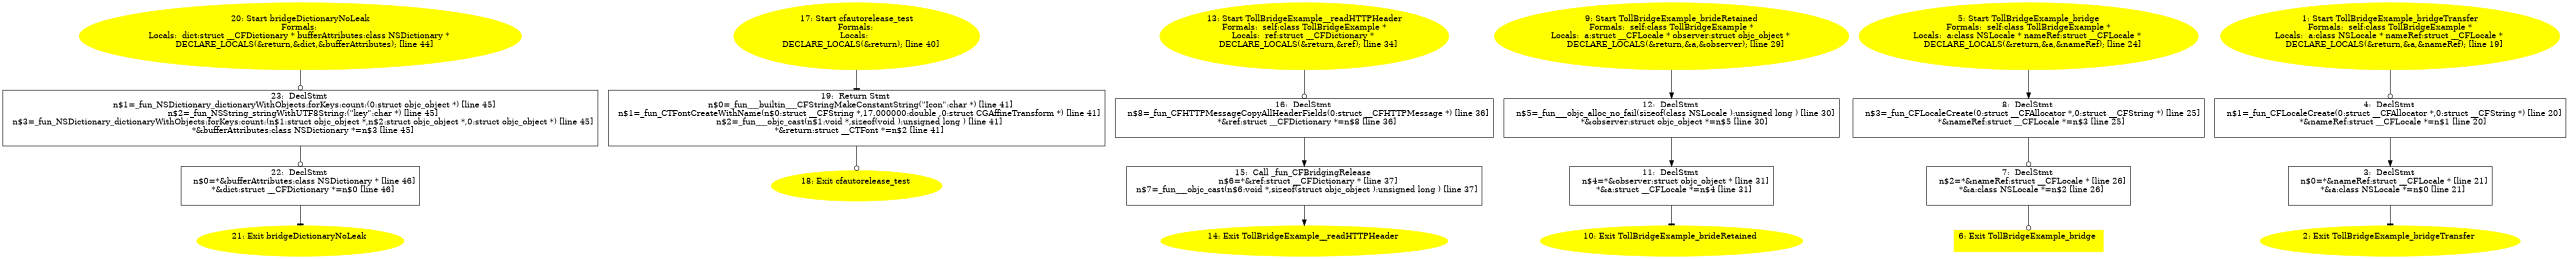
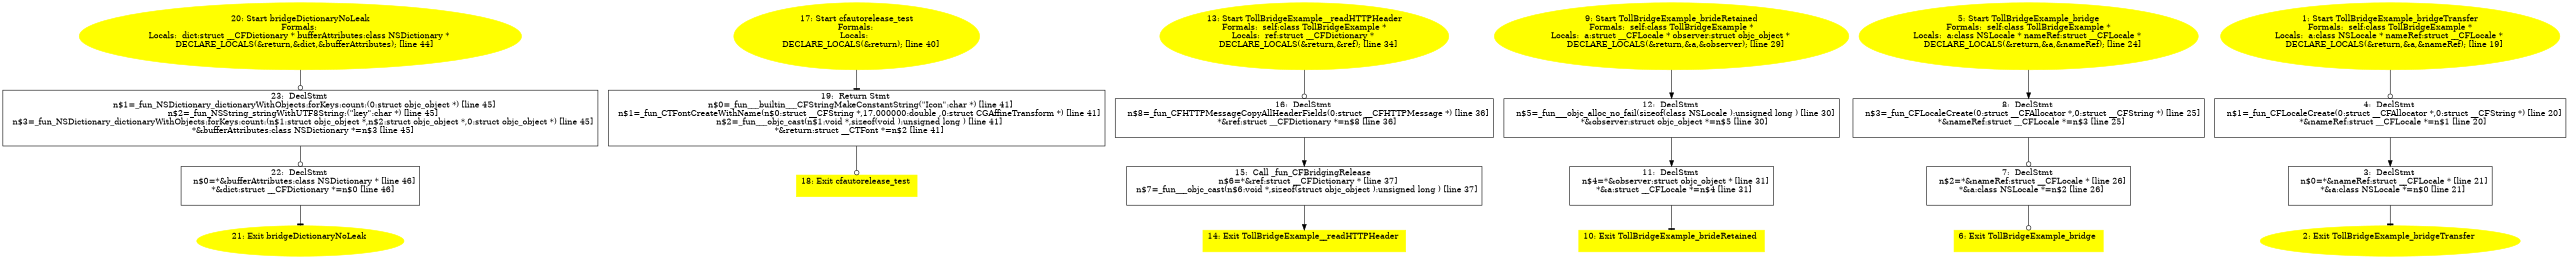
(857, 186) -> (857, 186)
(1304, 241) -> (1304, 241)
(1672, 241) -> (1672, 241)
